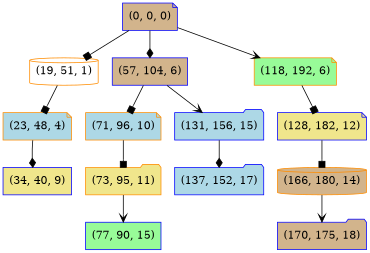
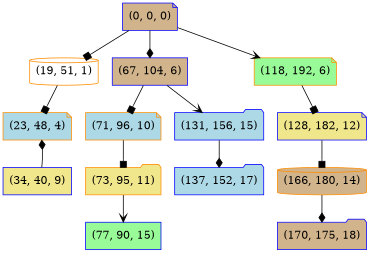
(150, 72) -> (150, 72)
(32, 149) -> (42, 158)
(322, 205) -> (322, 205)
